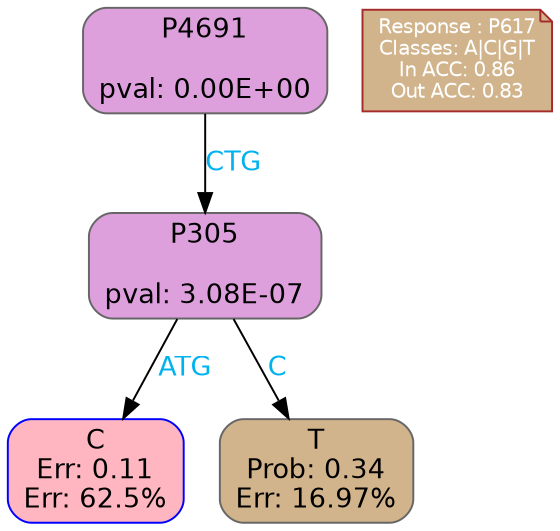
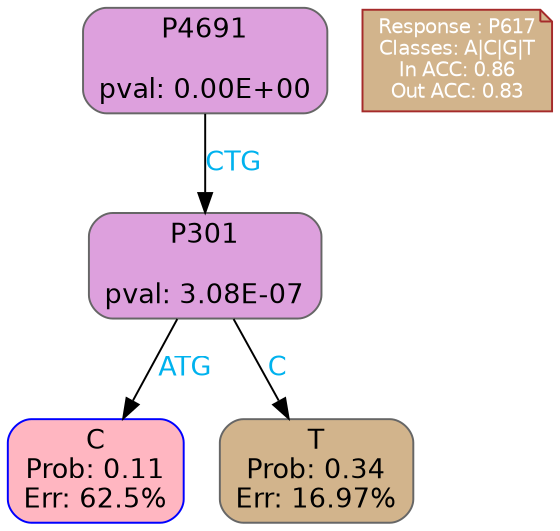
(205, 266) -> (205, 266)
(96, 471) -> (96, 471)
